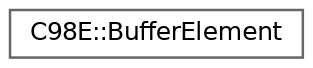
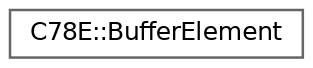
(156, 34) -> (156, 34)
